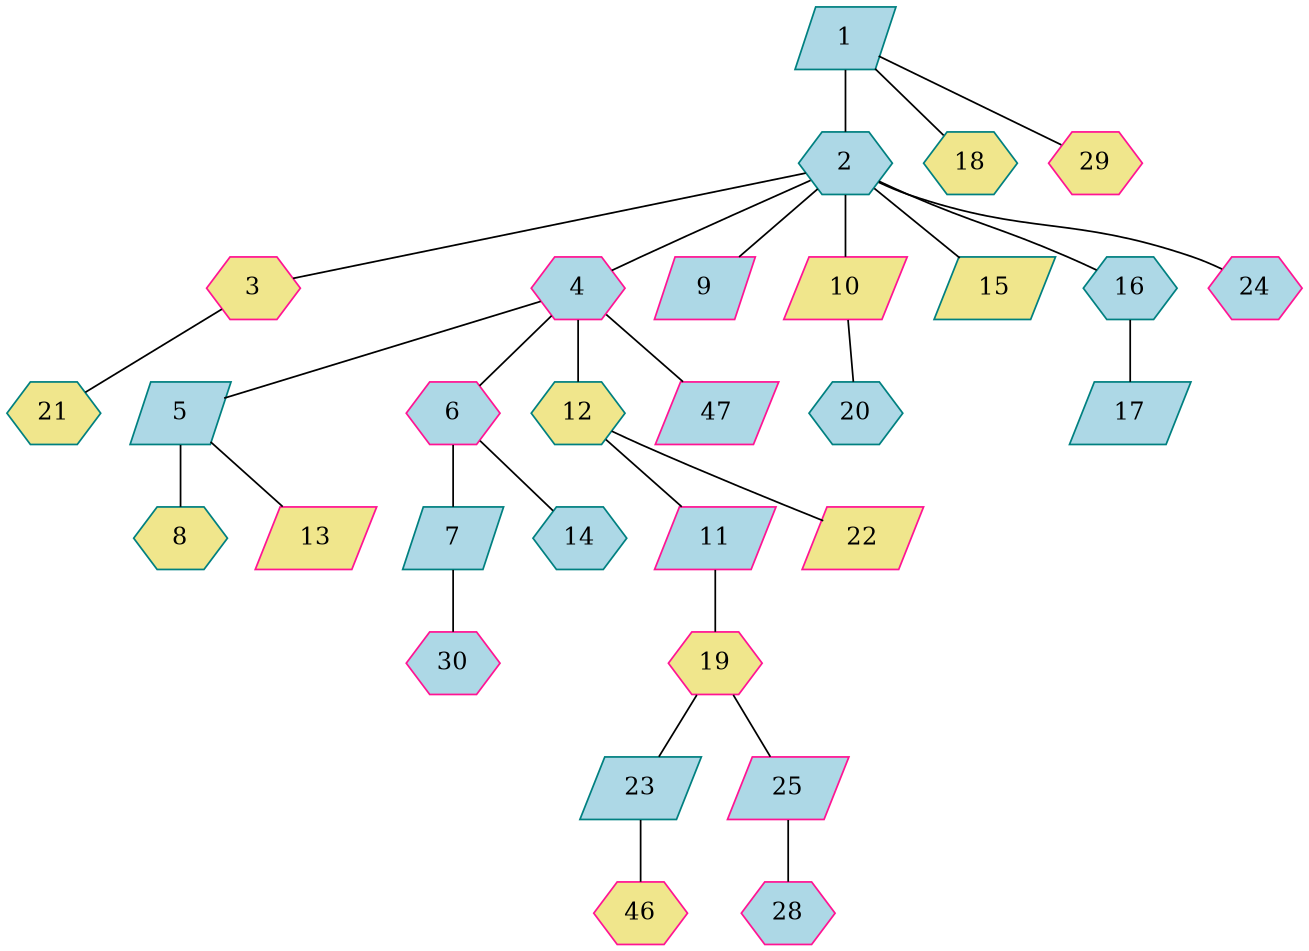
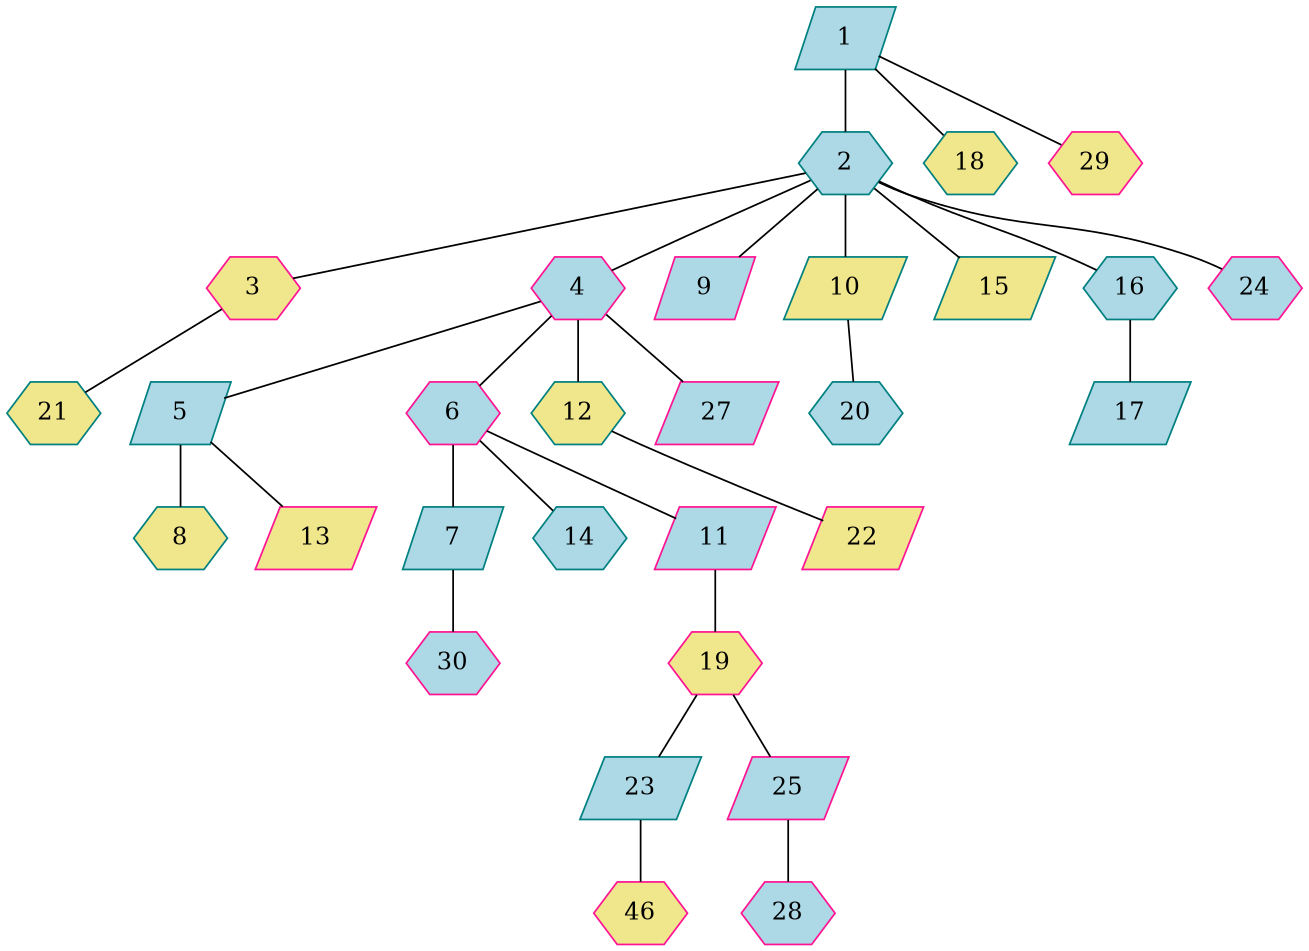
(845, 288) -> (845, 288)
(717, 413) -> (717, 413)
(644, 473) -> (581, 475)
